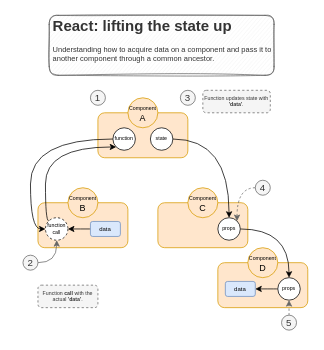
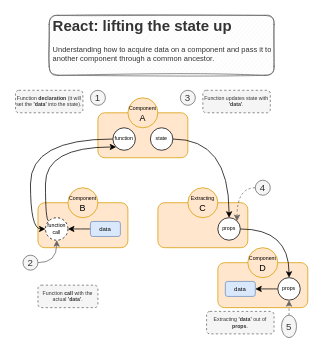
none -> (49, 102)
(203, 203) -> (203, 203)
none -> (240, 323)
(289, 323) -> (289, 327)
